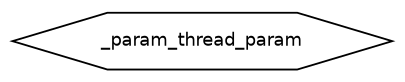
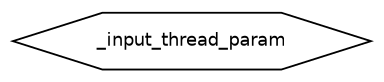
(202, 41) -> (192, 41)
